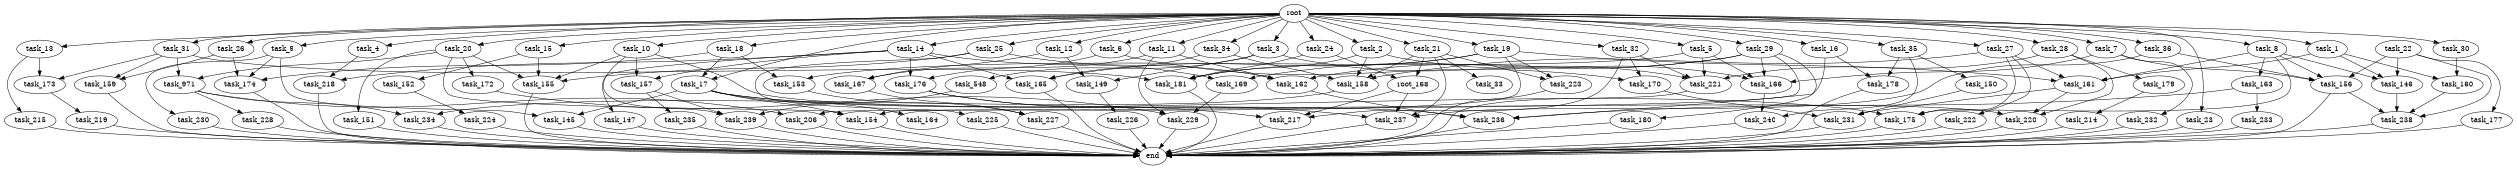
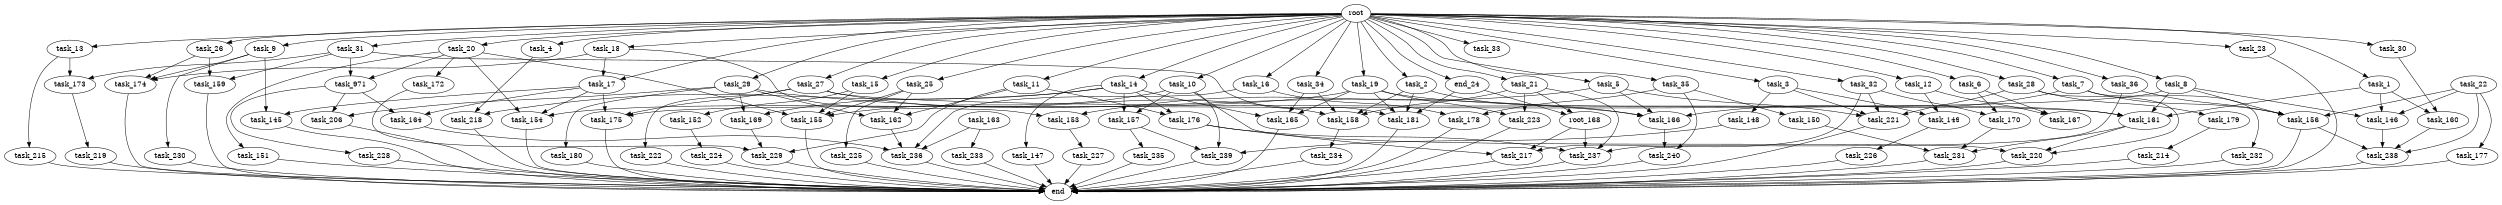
(1320, 49) -> (1467, 85)
(1456, 66) -> (1434, 34)
(2262, 66) -> none
(971, 85) -> (1744, 120)
(944, 102) -> none
(297, 103) -> (373, 99)
(1086, 107) -> (654, 138)
